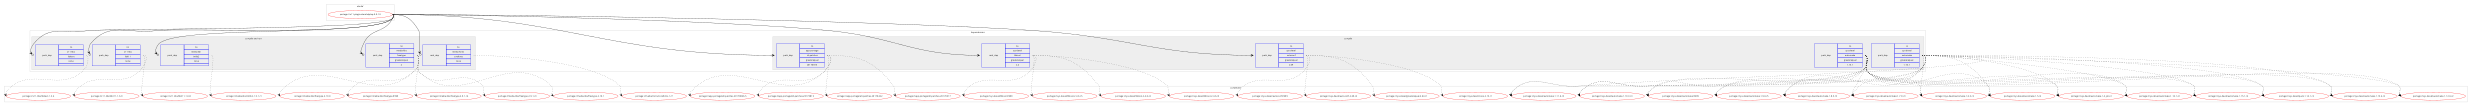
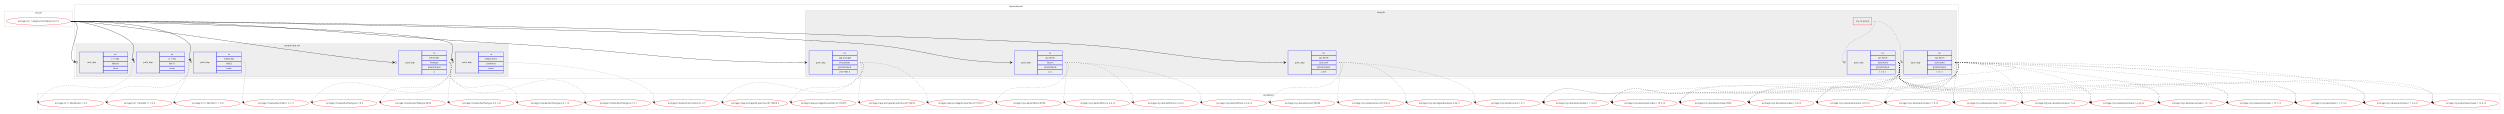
none -> (1862, 21)
(2023, 96) -> (2055, 103)
